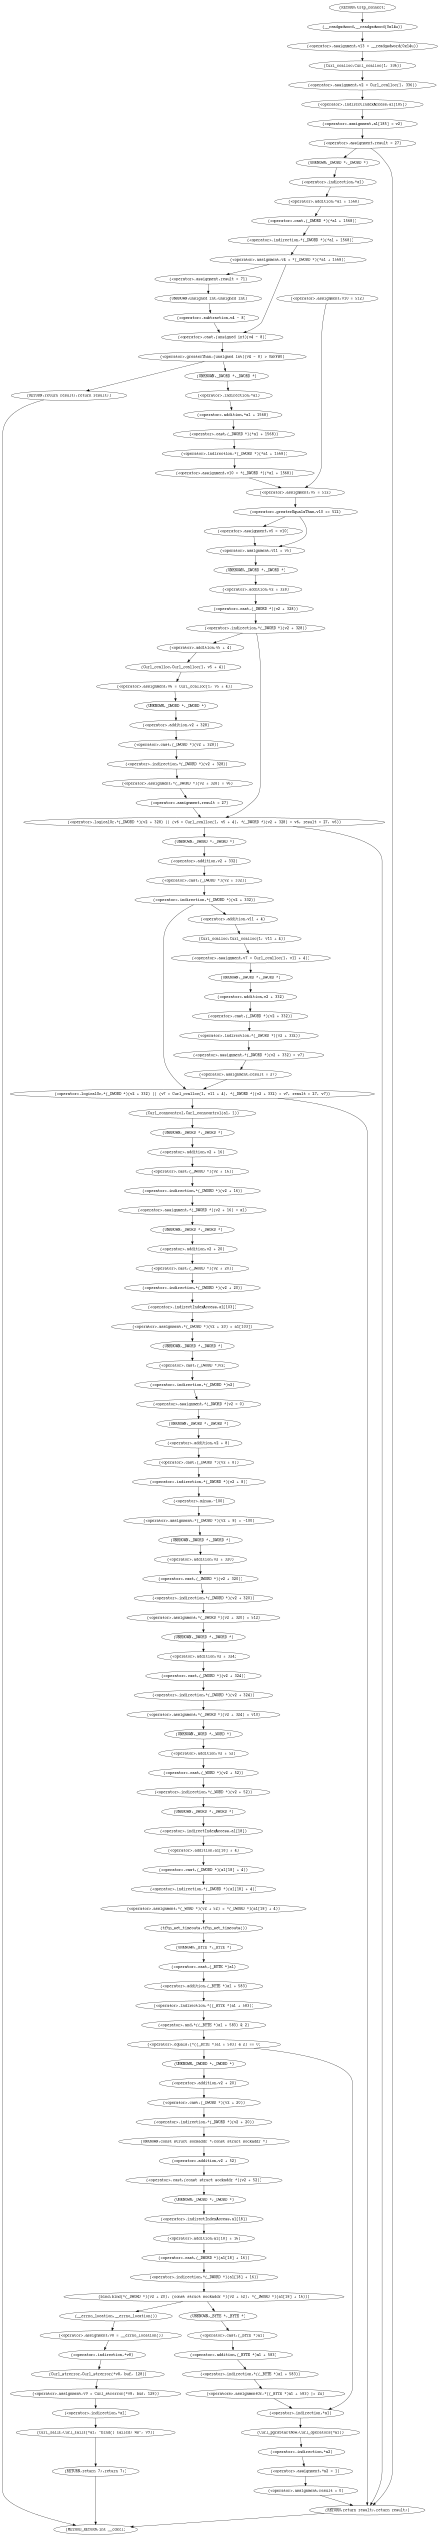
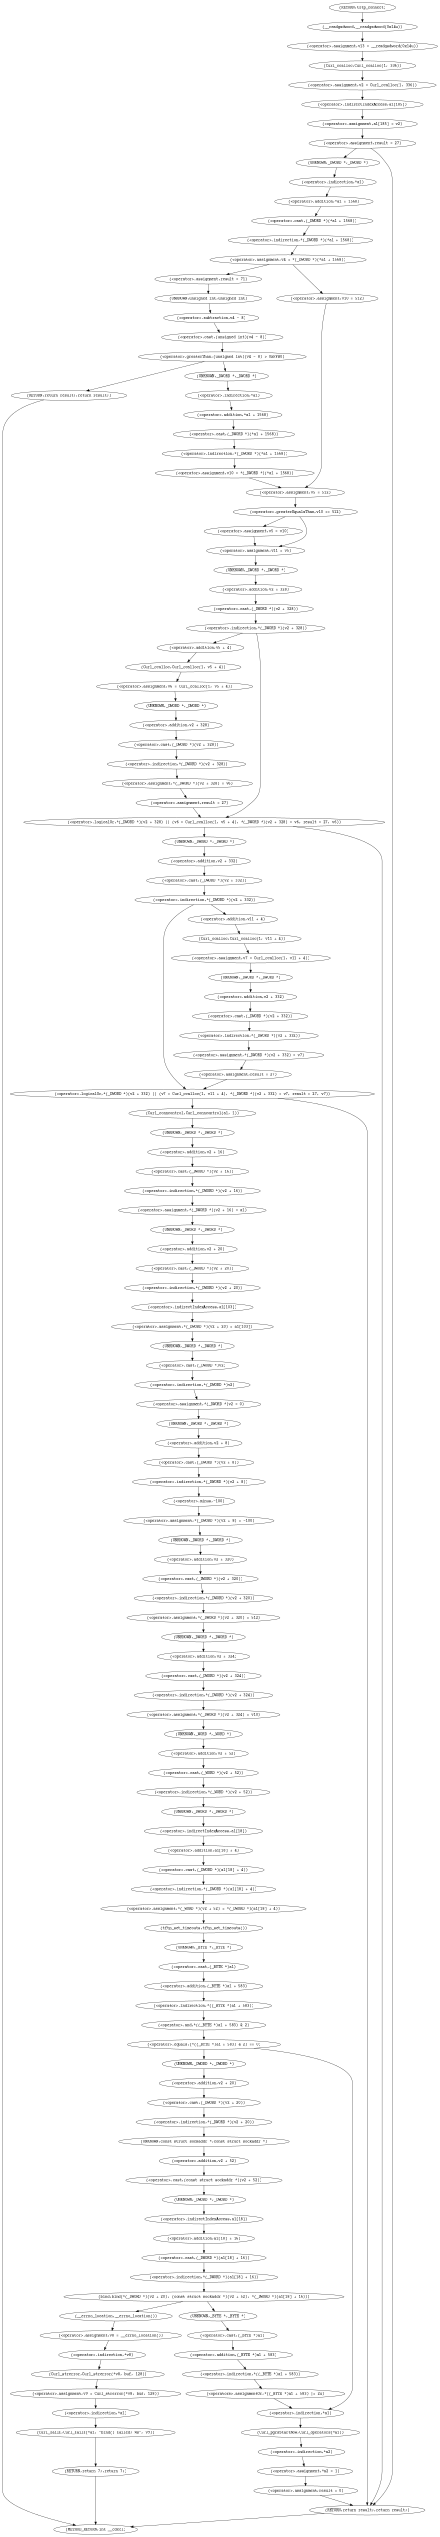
(271, 302) -> (307, 278)
